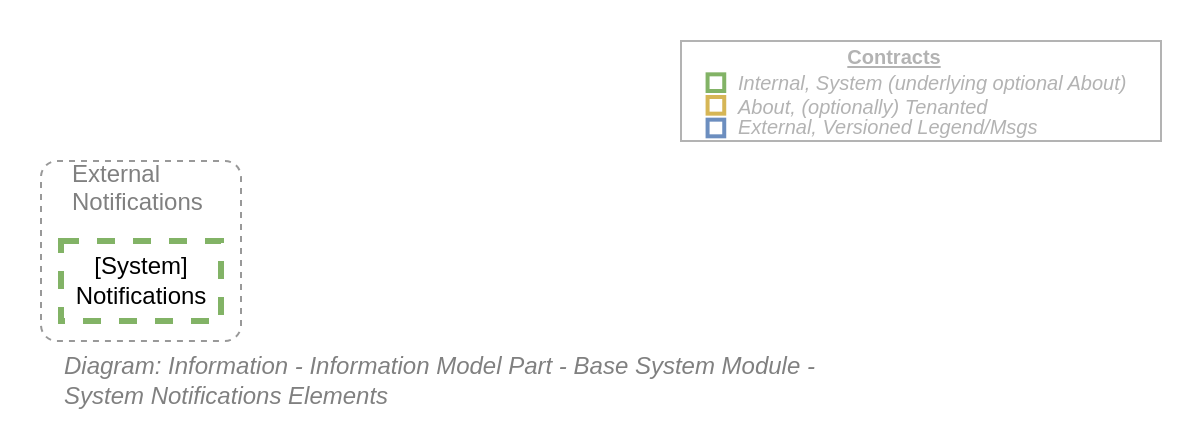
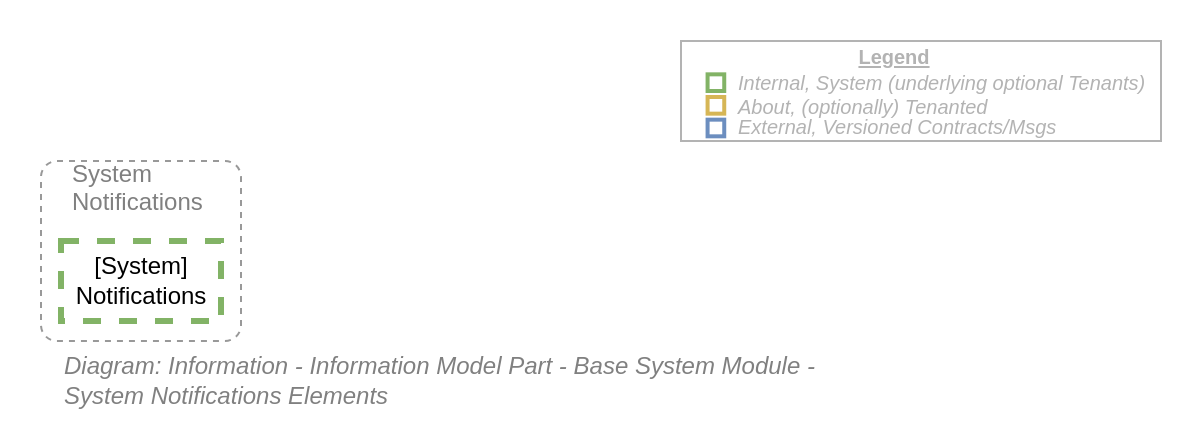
(895, 57) -> (895, 57)
(950, 83) -> (950, 83)
(900, 127) -> (916, 127)
(159, 190) -> (159, 190)
